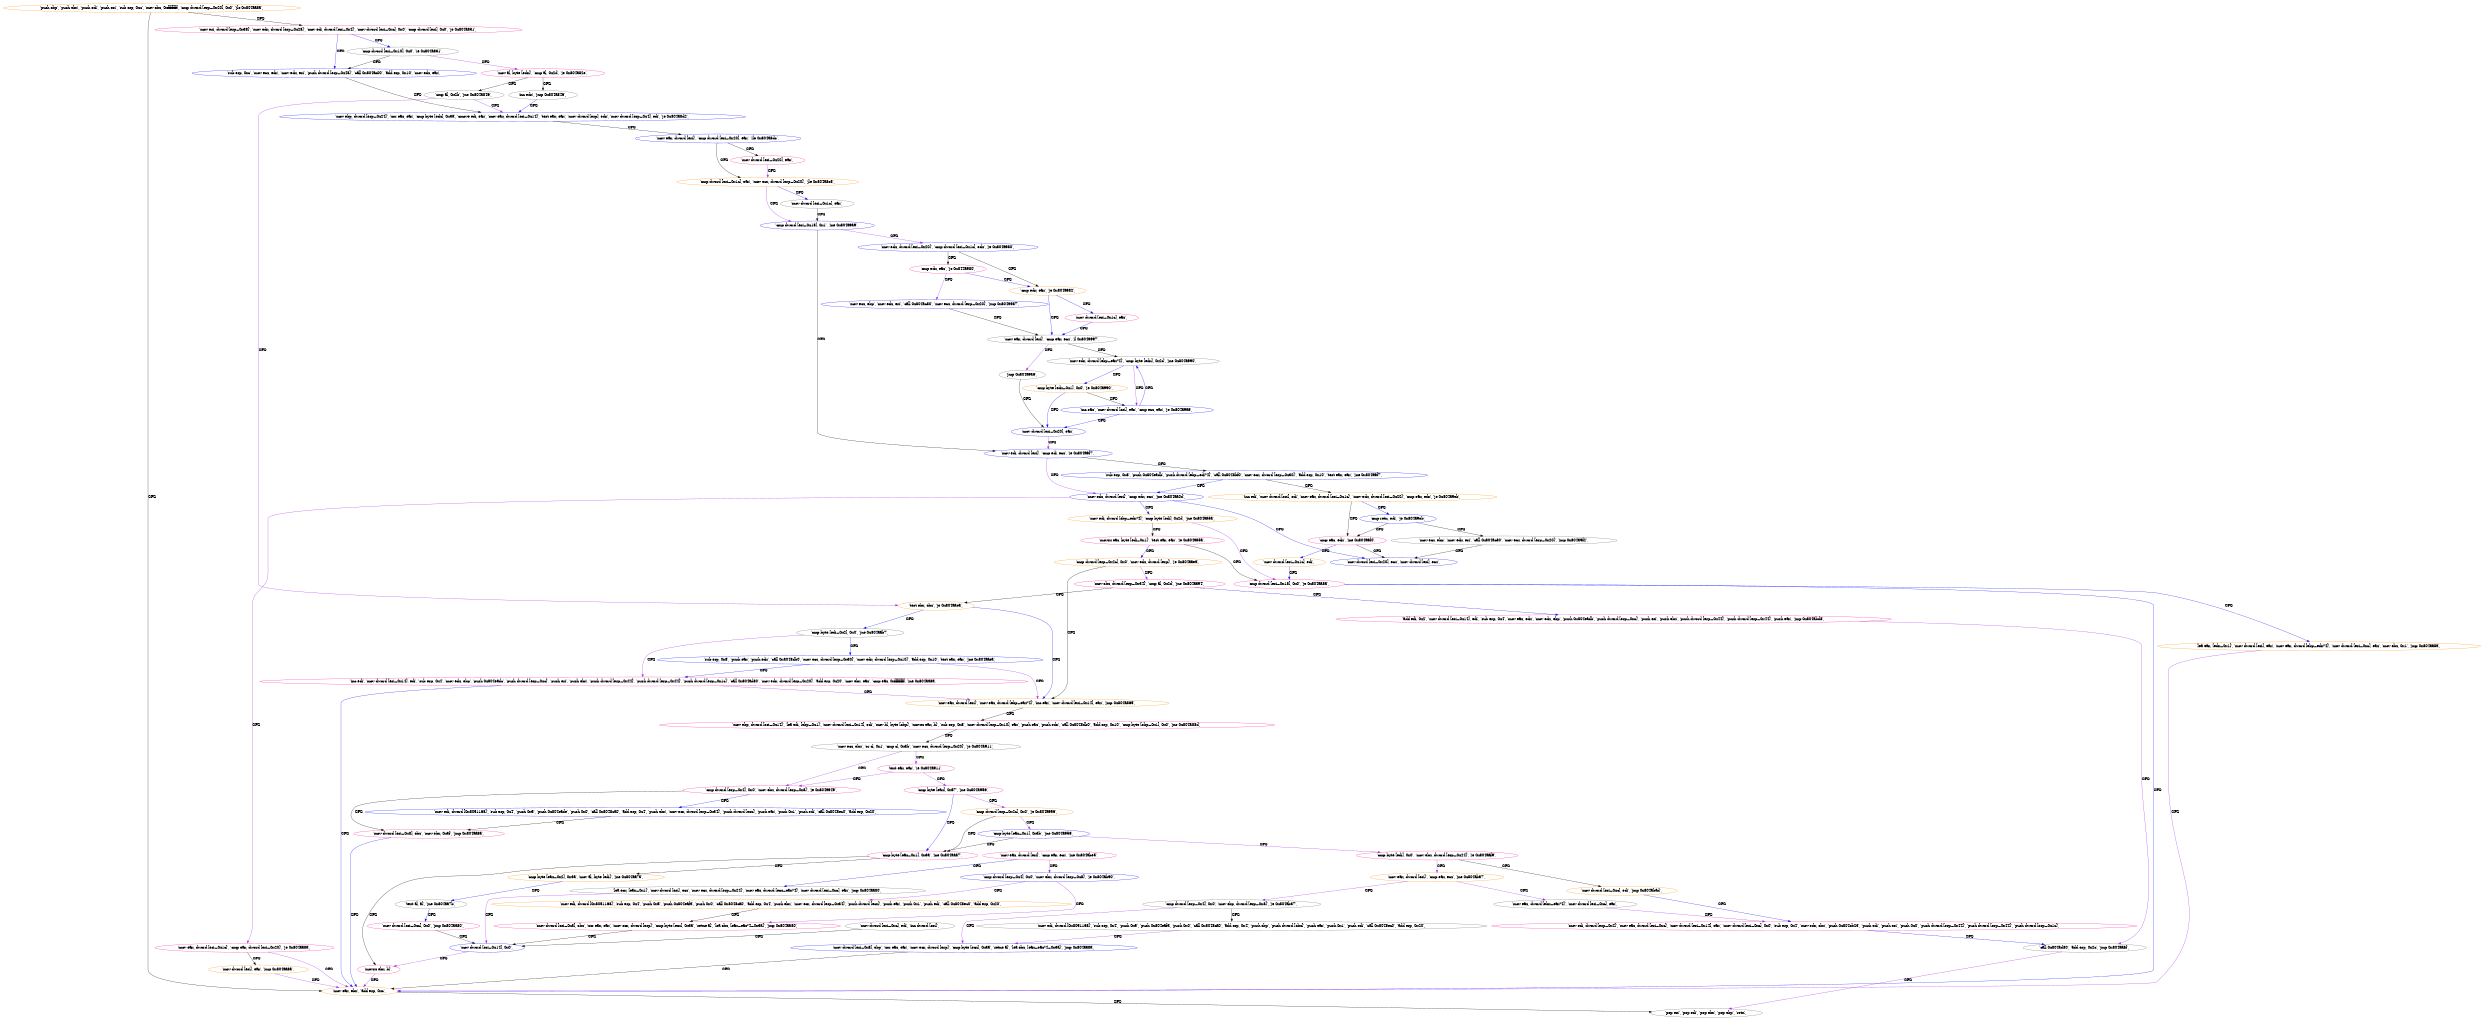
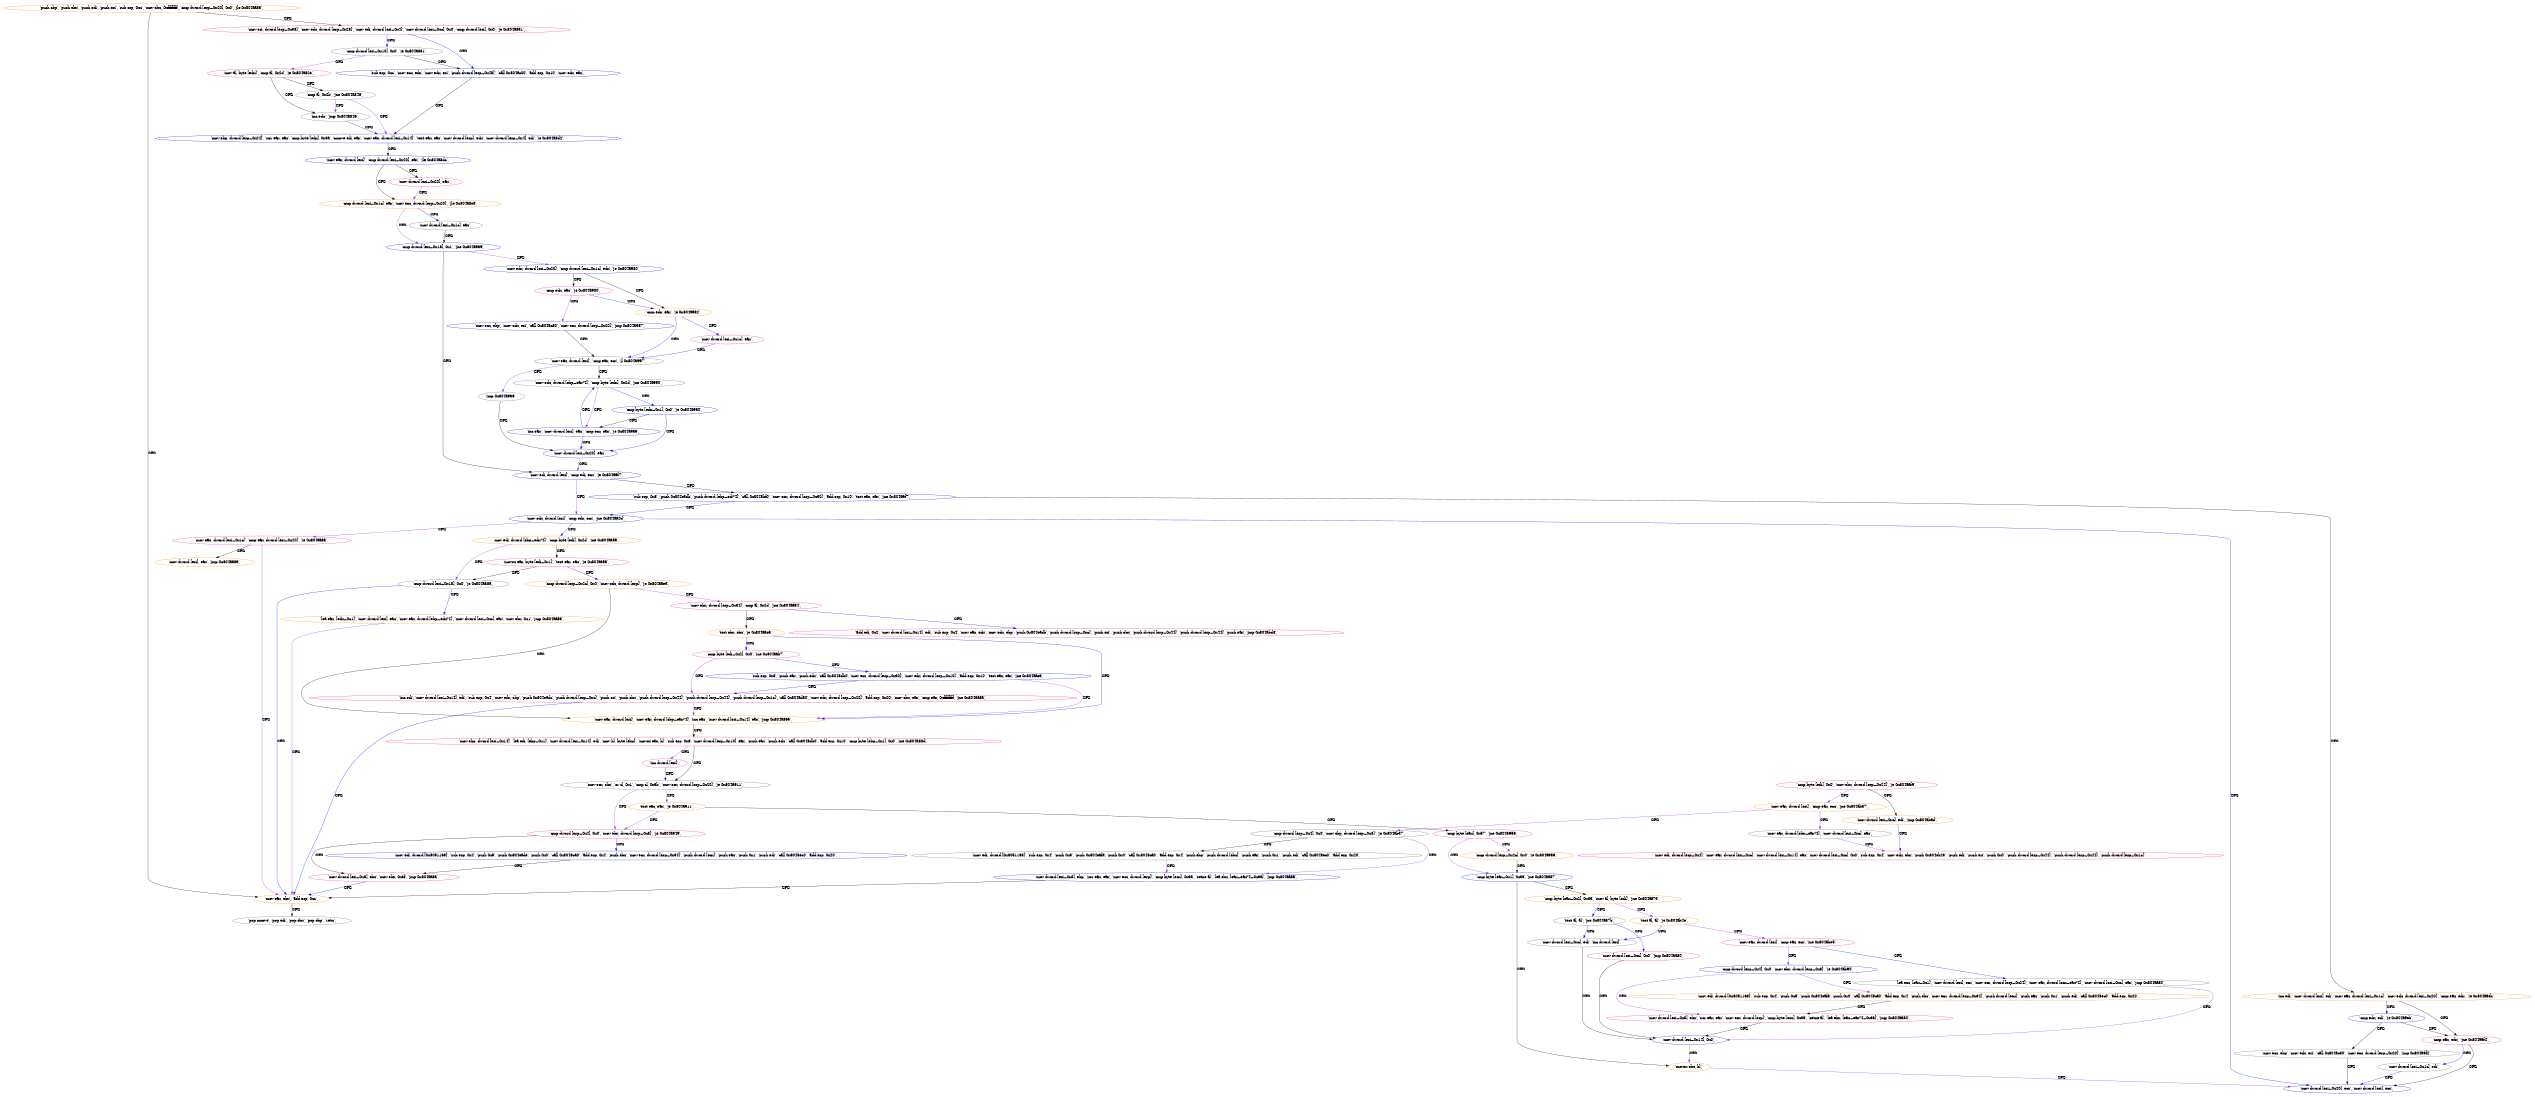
(948, 269) -> (574, 291)
(1075, 388) -> (664, 410)
(1398, 519) -> (2387, 1018)
(1347, 540) -> (2462, 1040)
(1289, 562) -> (2414, 1067)
(1289, 572) -> (2382, 1077)
(258, 579) -> (336, 105)
(1289, 584) -> (454, 584)
(850, 633) -> (746, 654)
none -> (665, 763)
(916, 768) -> (667, 807)
(934, 779) -> (1076, 815)
(945, 824) -> (1452, 862)
(1034, 834) -> none
(922, 856) -> (1517, 877)
none -> (1664, 921)
none -> (1586, 930)
(2085, 948) -> none
(379, 970) -> (1689, 1067)
(370, 979) -> (1999, 1077)
(305, 981) -> none
(1706, 1013) -> (292, 921)
